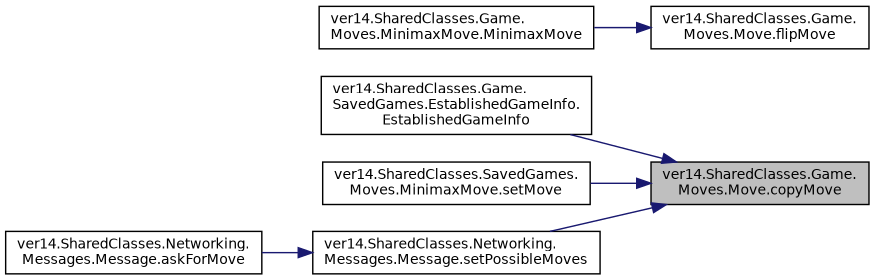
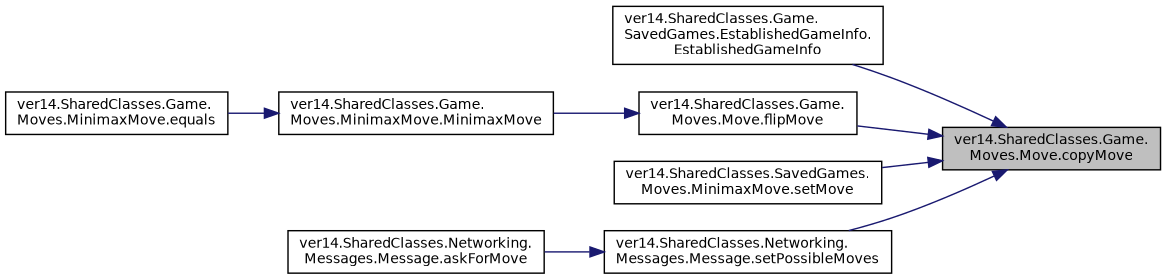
none -> (117, 113)
none -> (893, 130)
